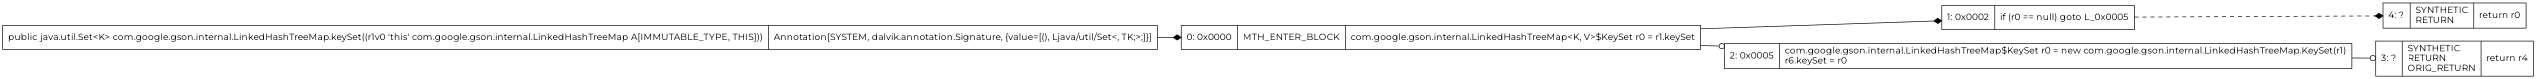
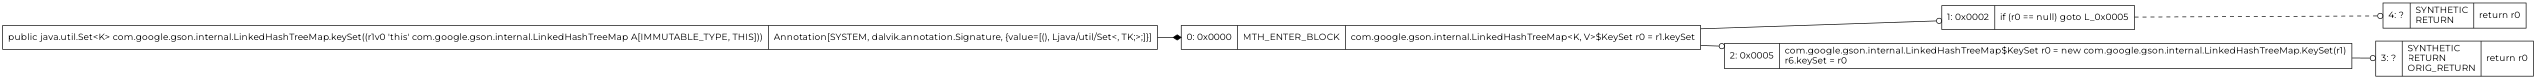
(2255, 17) -> (2256, 17)
(1817, 25) -> (1819, 25)
(2507, 58) -> (2507, 58)
